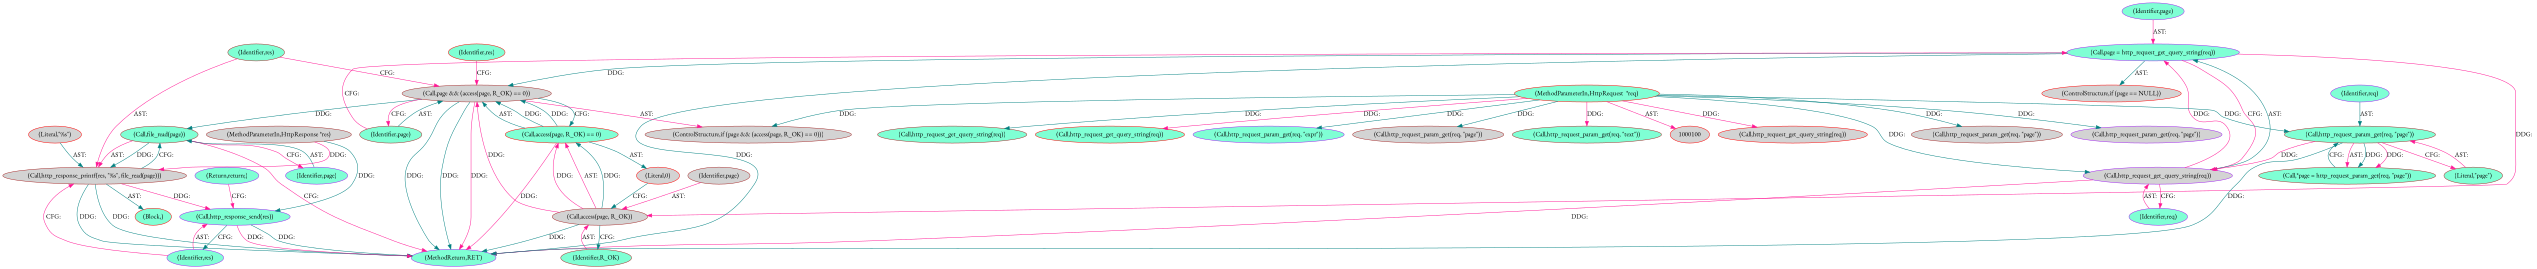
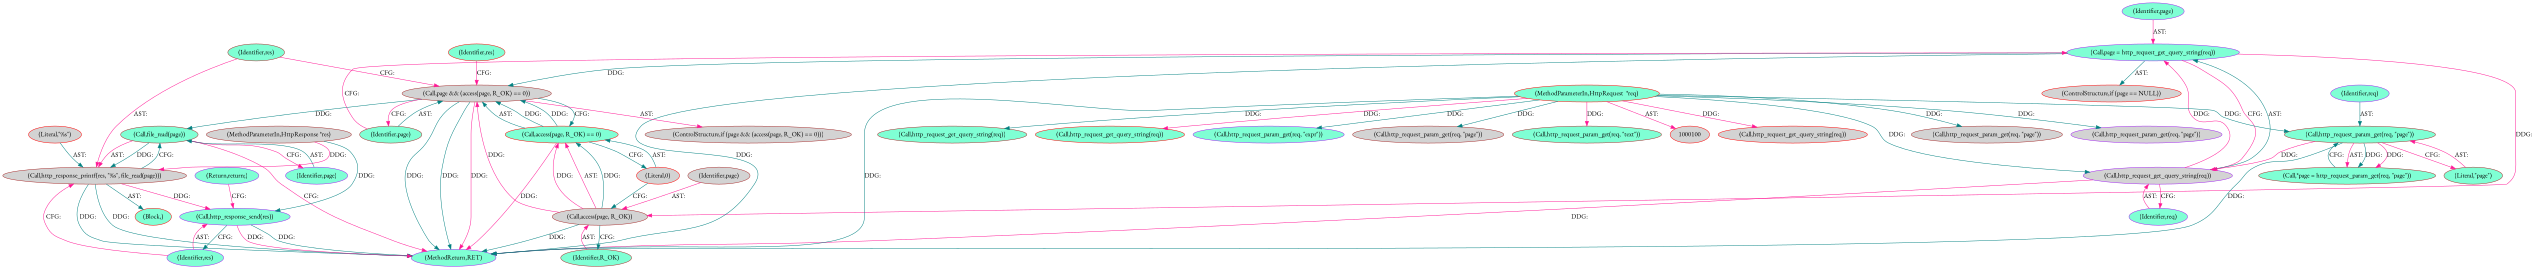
(1145, 100) -> (953, 99)
none -> (638, 147)
(637, 155) -> (637, 155)
